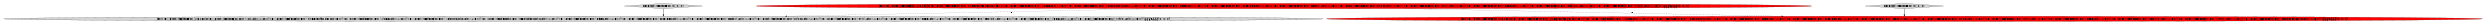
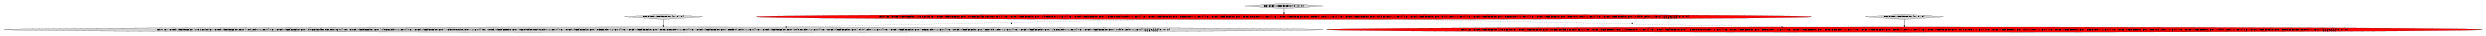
none -> (1284, 6)
